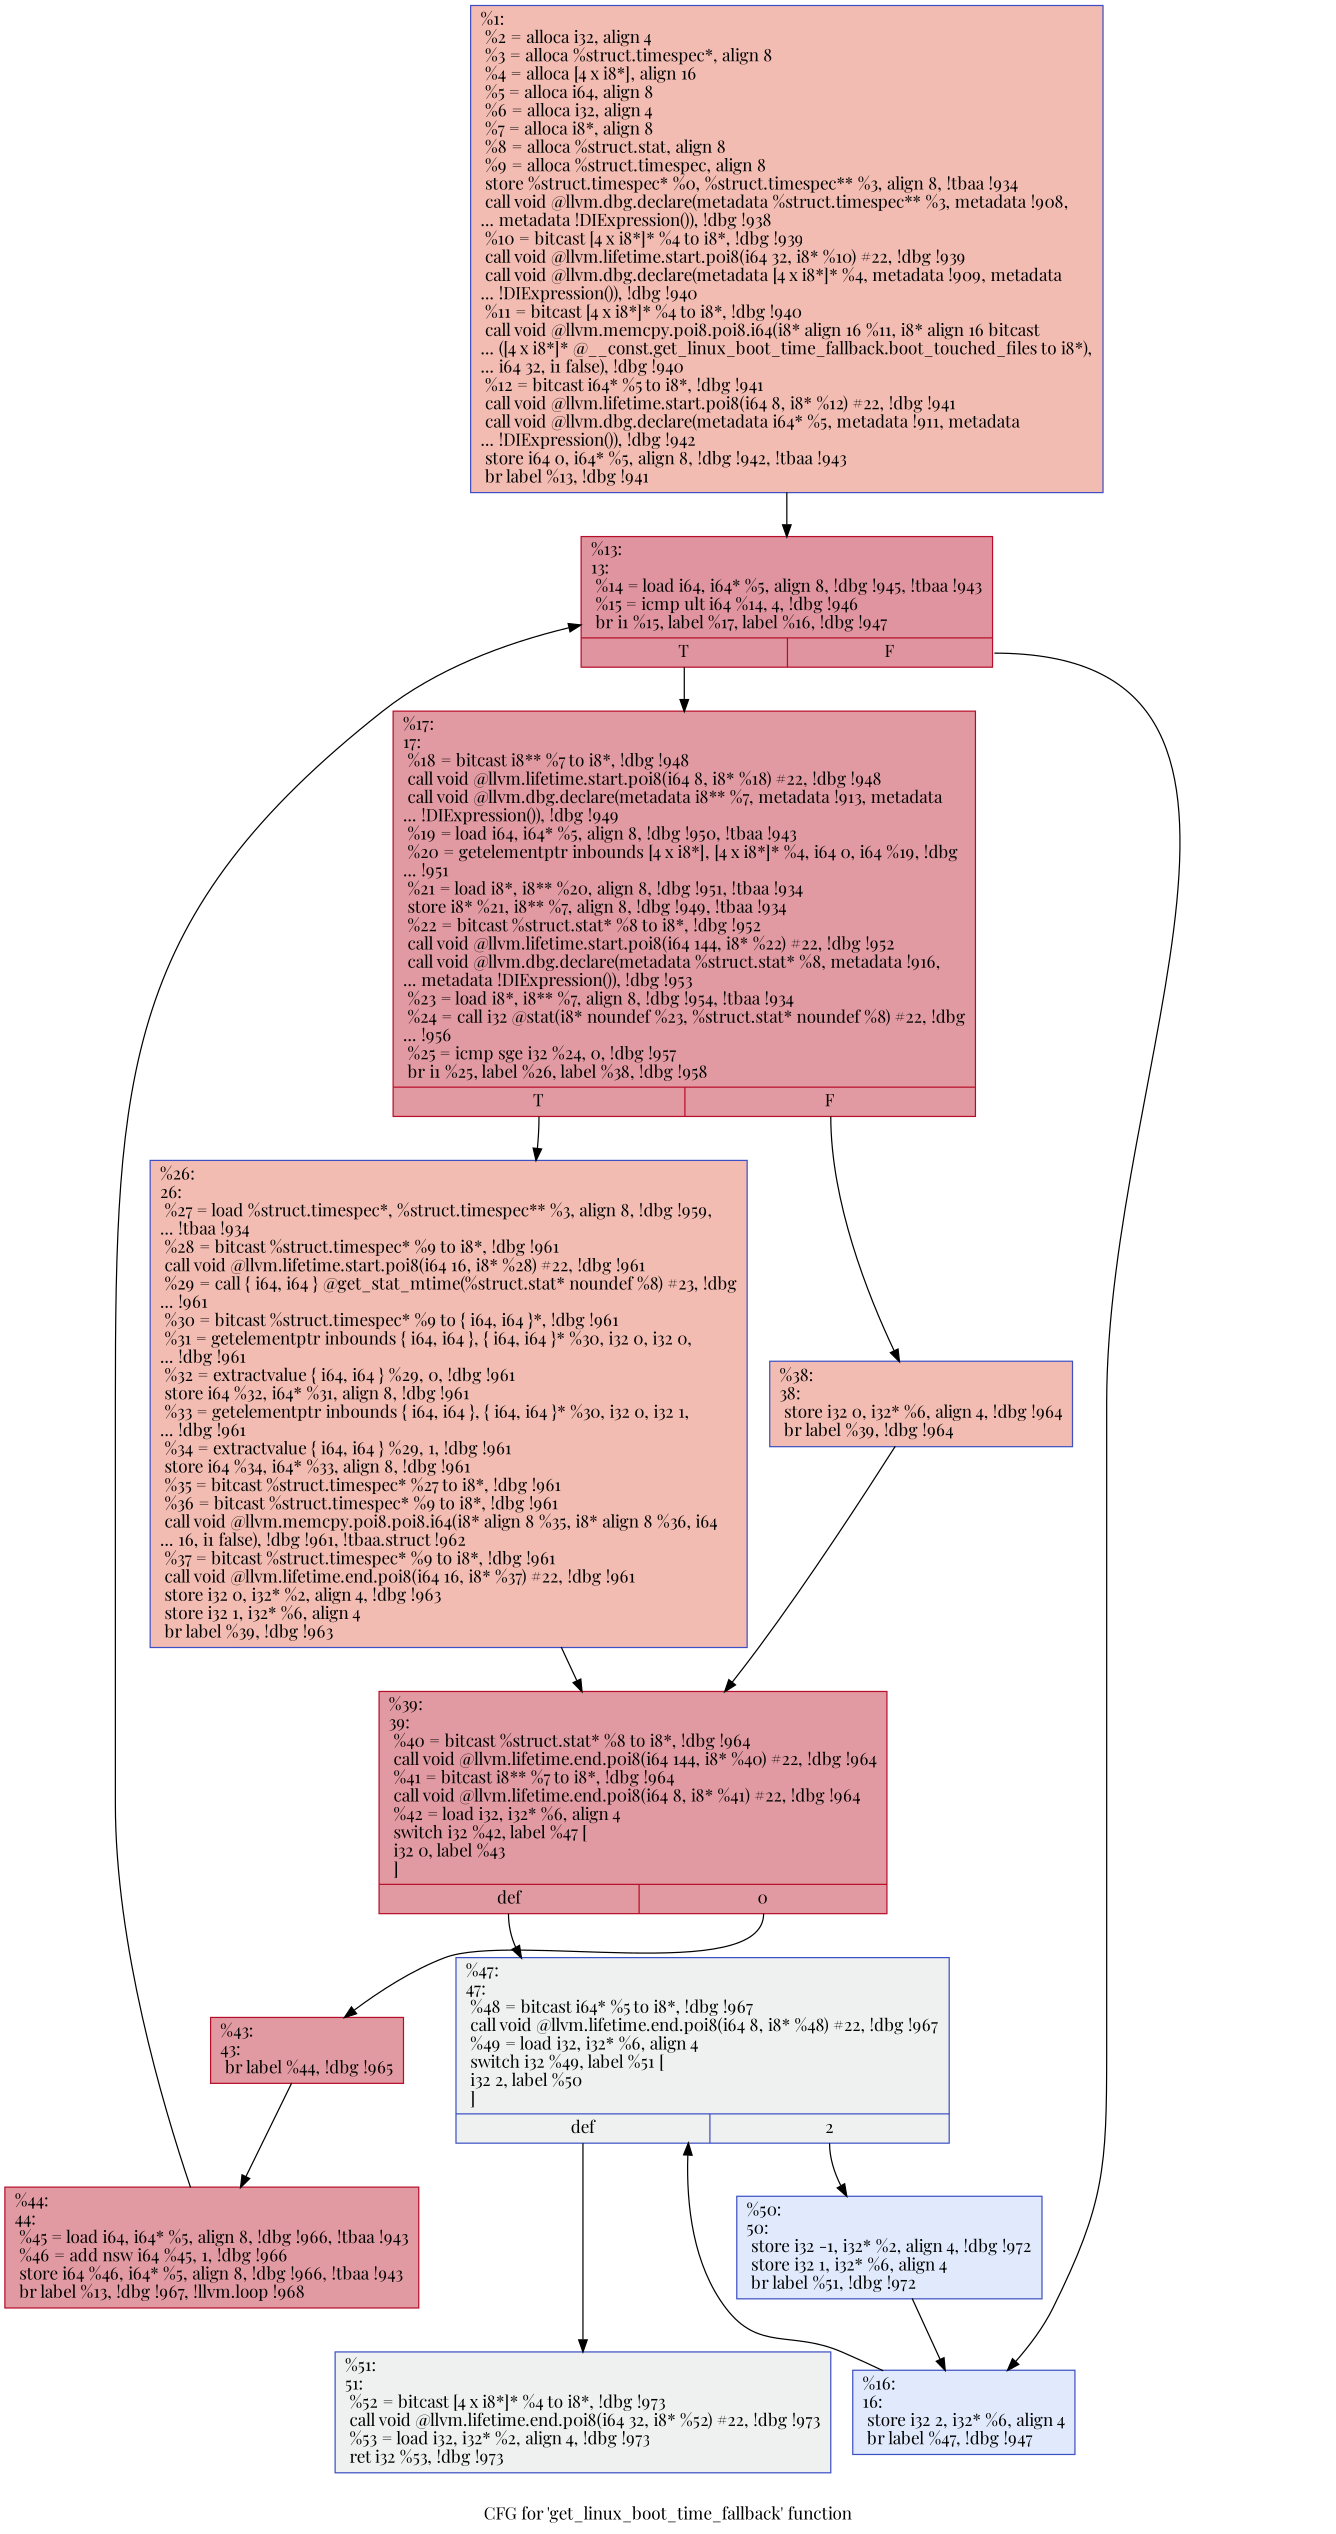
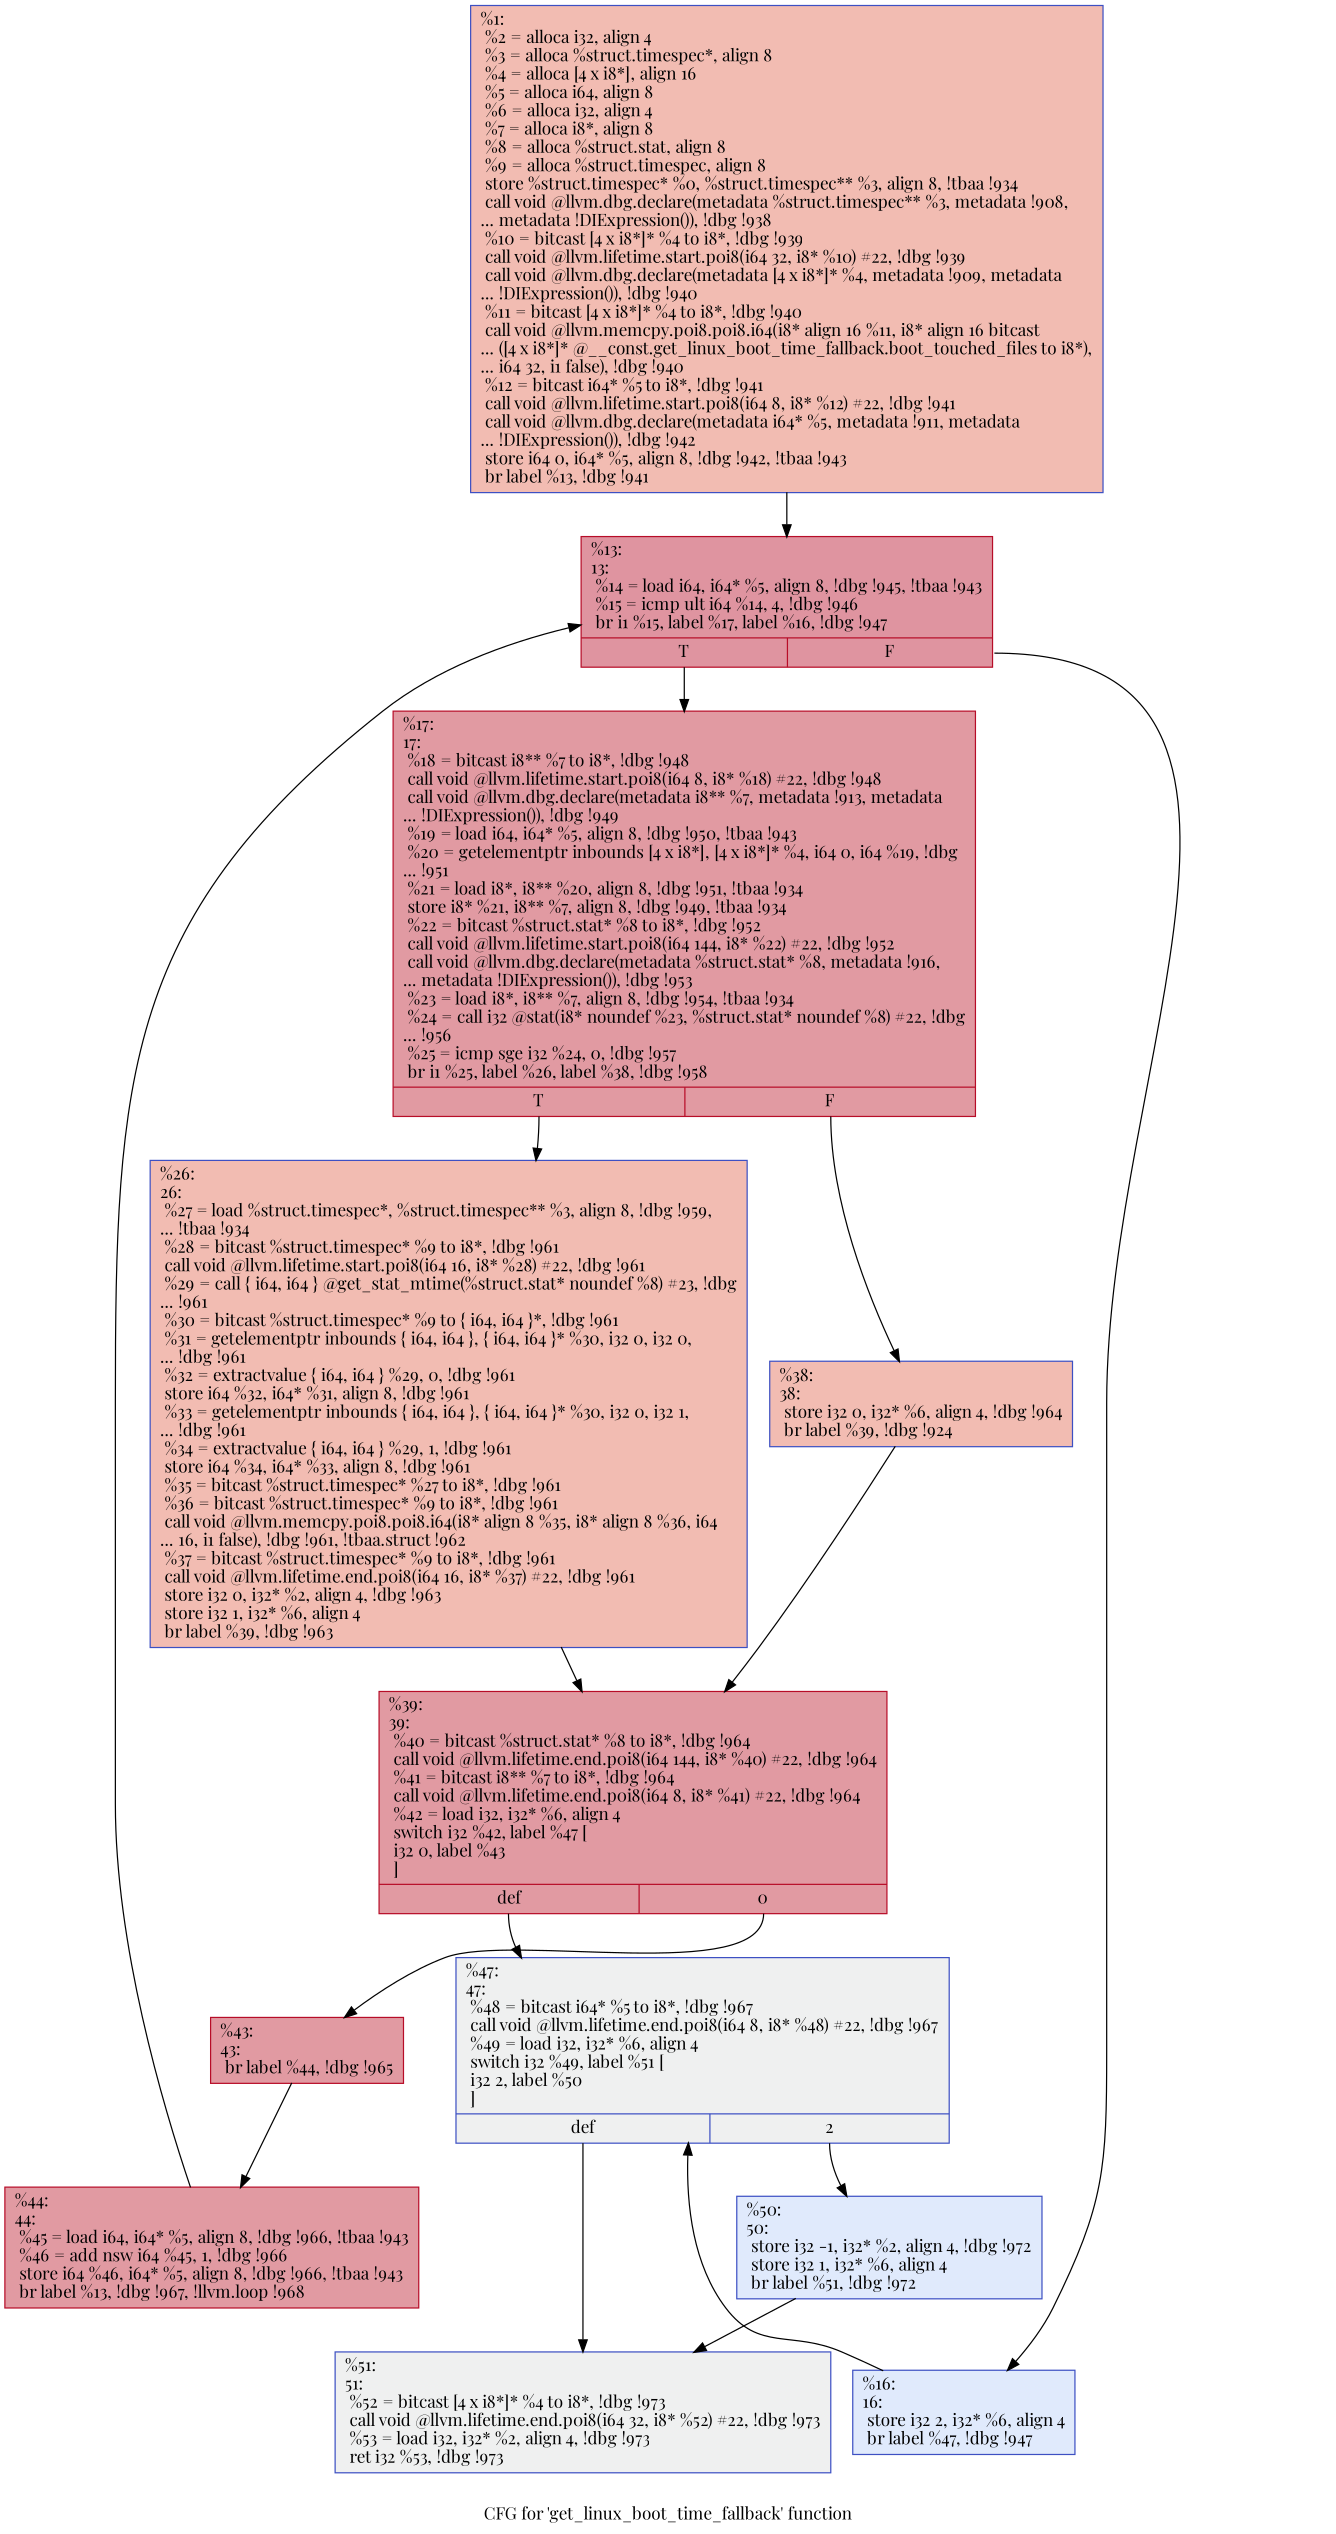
(867, 1431) -> (866, 1431)
(926, 2329) -> (753, 2321)
